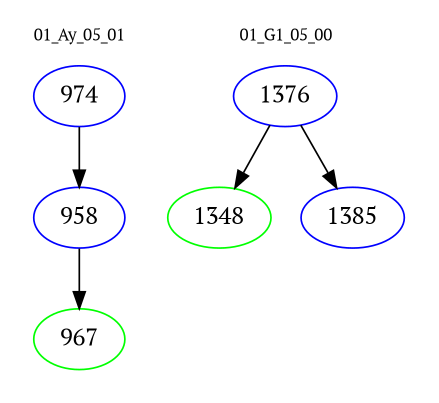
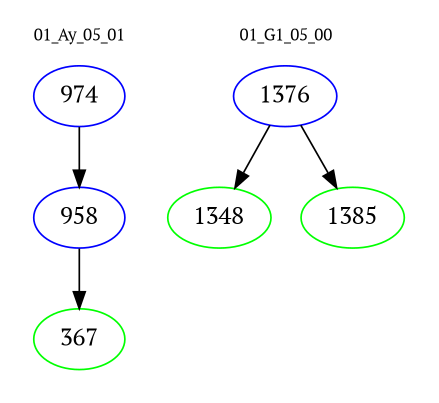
(353, 218) -> (353, 218)
(79, 339) -> (79, 339)
